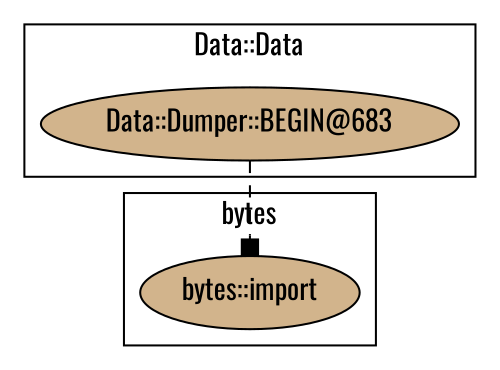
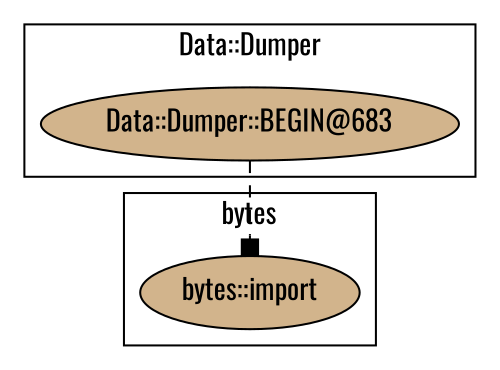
(250, 48) -> (250, 48)
